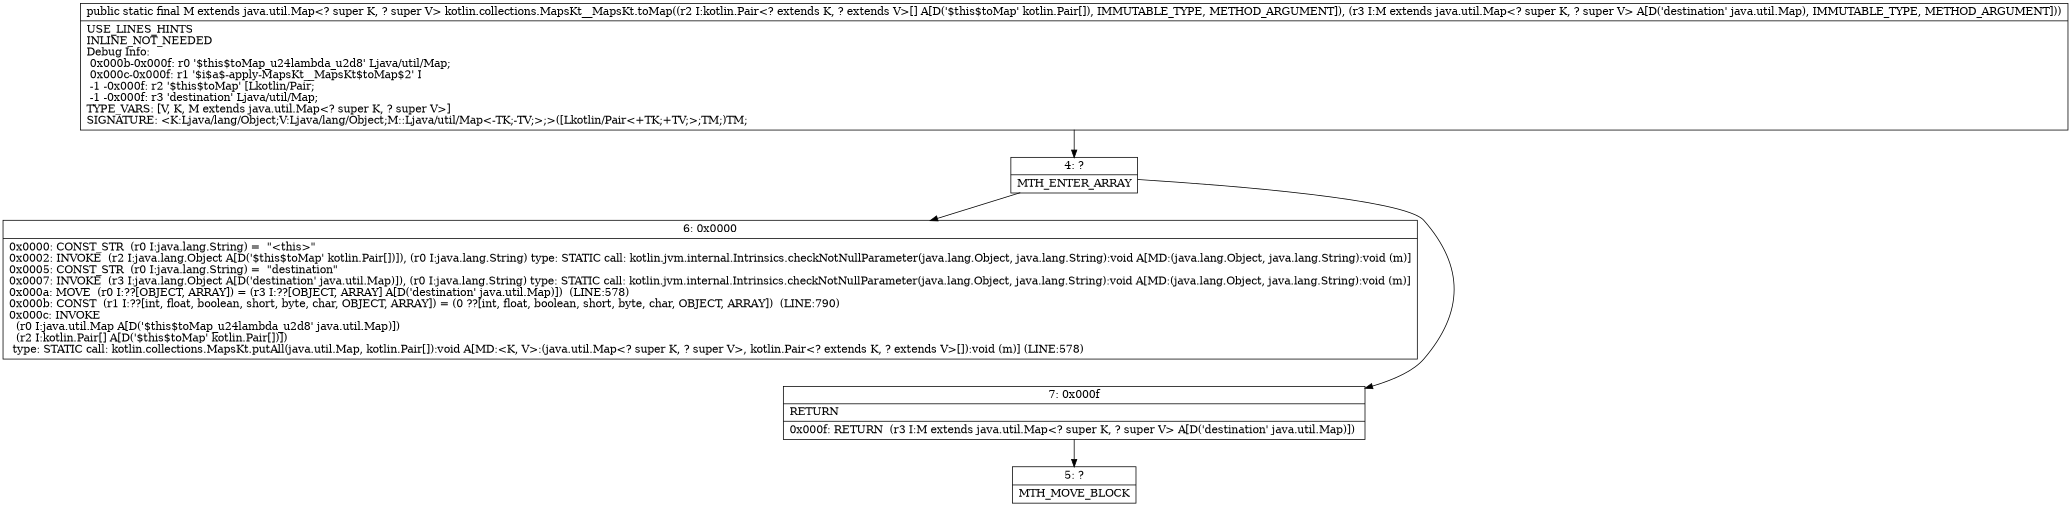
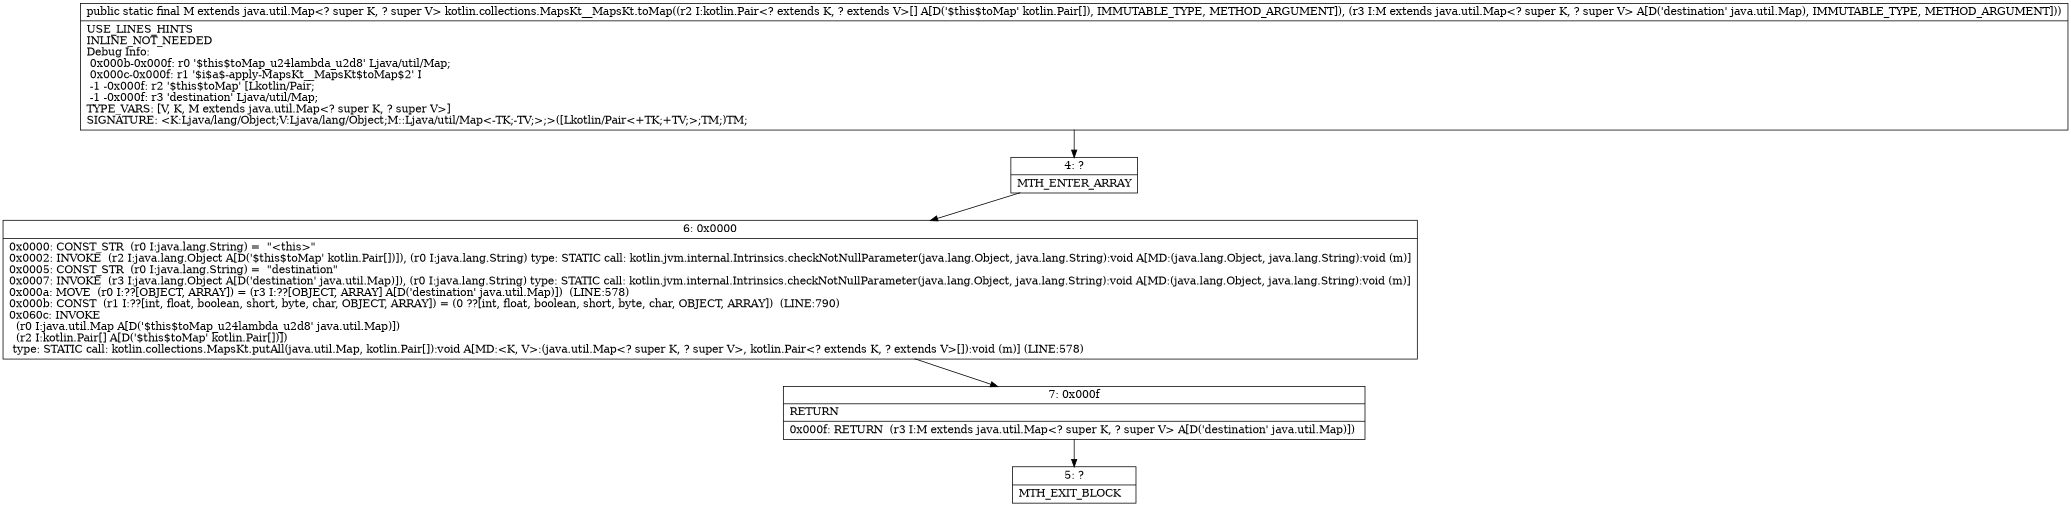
(1388, 207) -> (953, 372)
(58, 315) -> (58, 315)
(1074, 494) -> (1070, 494)
